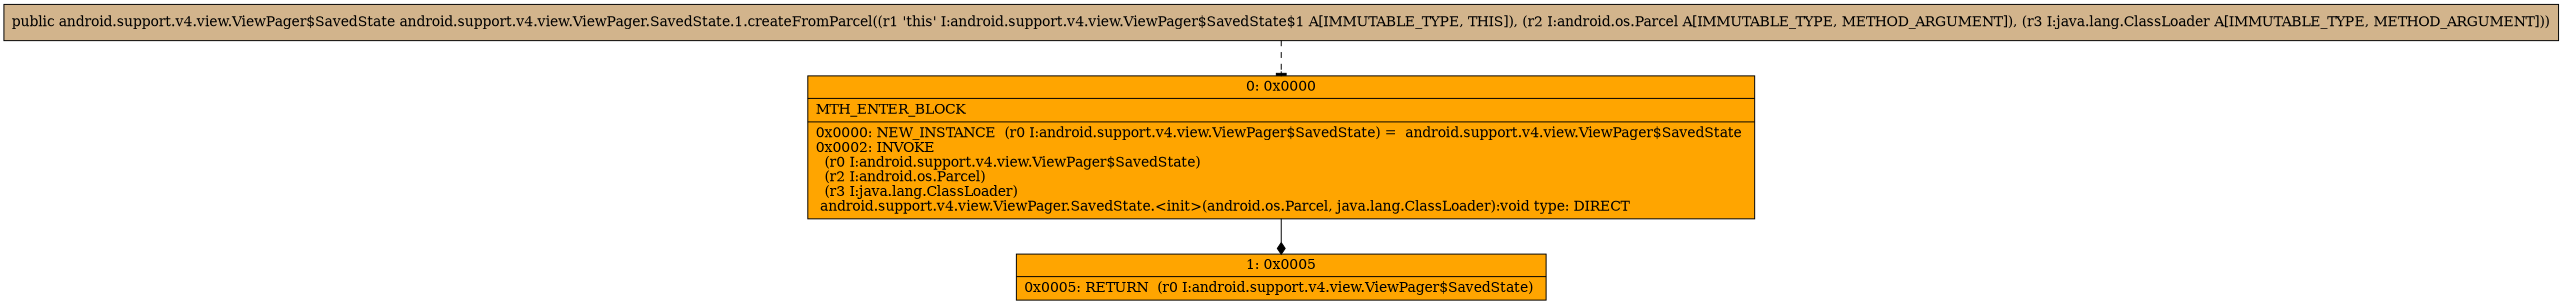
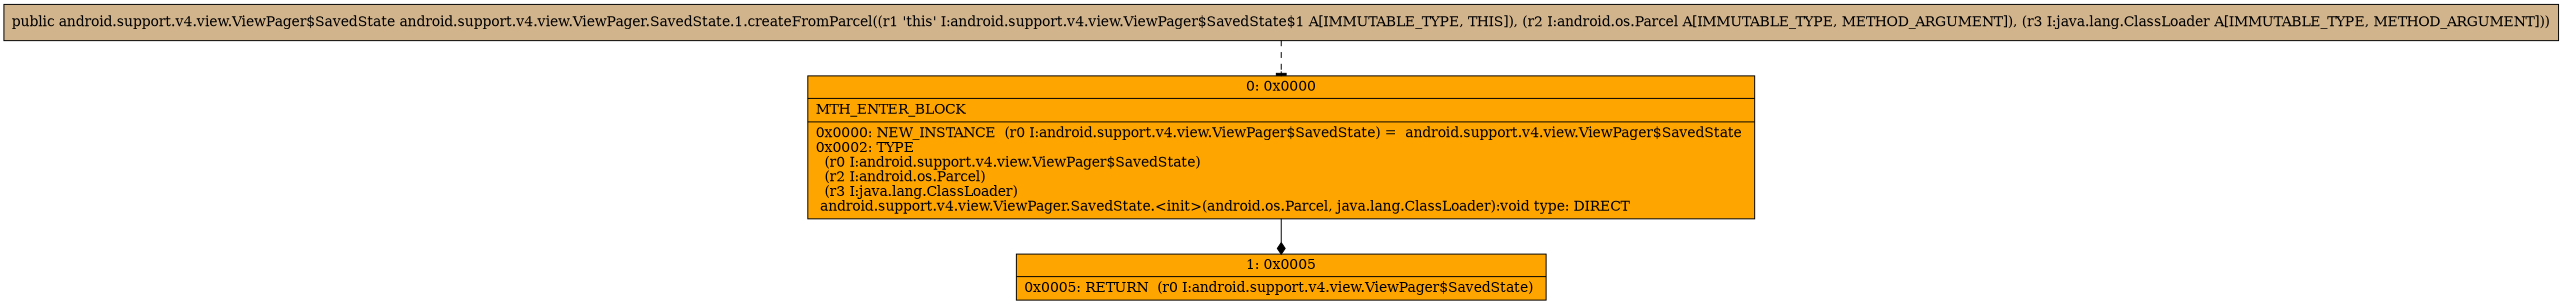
(880, 148) -> (870, 148)
